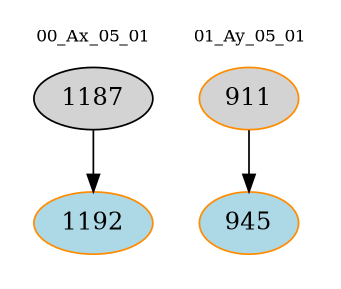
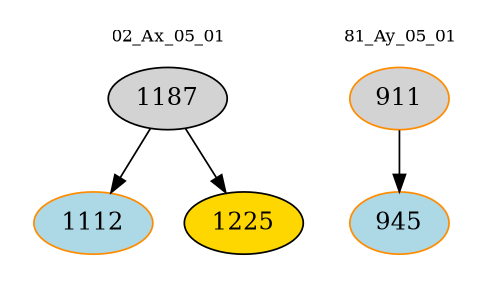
(93, 37) -> (169, 37)
(250, 37) -> (400, 37)
(93, 223) -> (93, 223)
none -> (244, 223)
